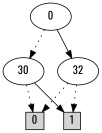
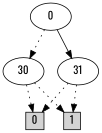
(78, 71) -> (78, 71)
(47, 95) -> (47, 95)
